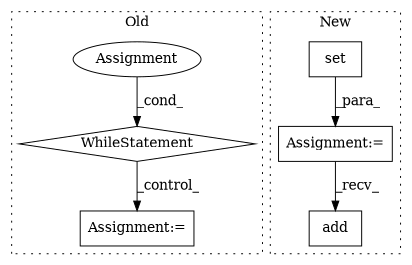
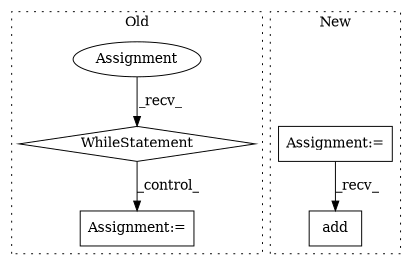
(335, 59) -> none
(160, 102) -> (160, 102)
